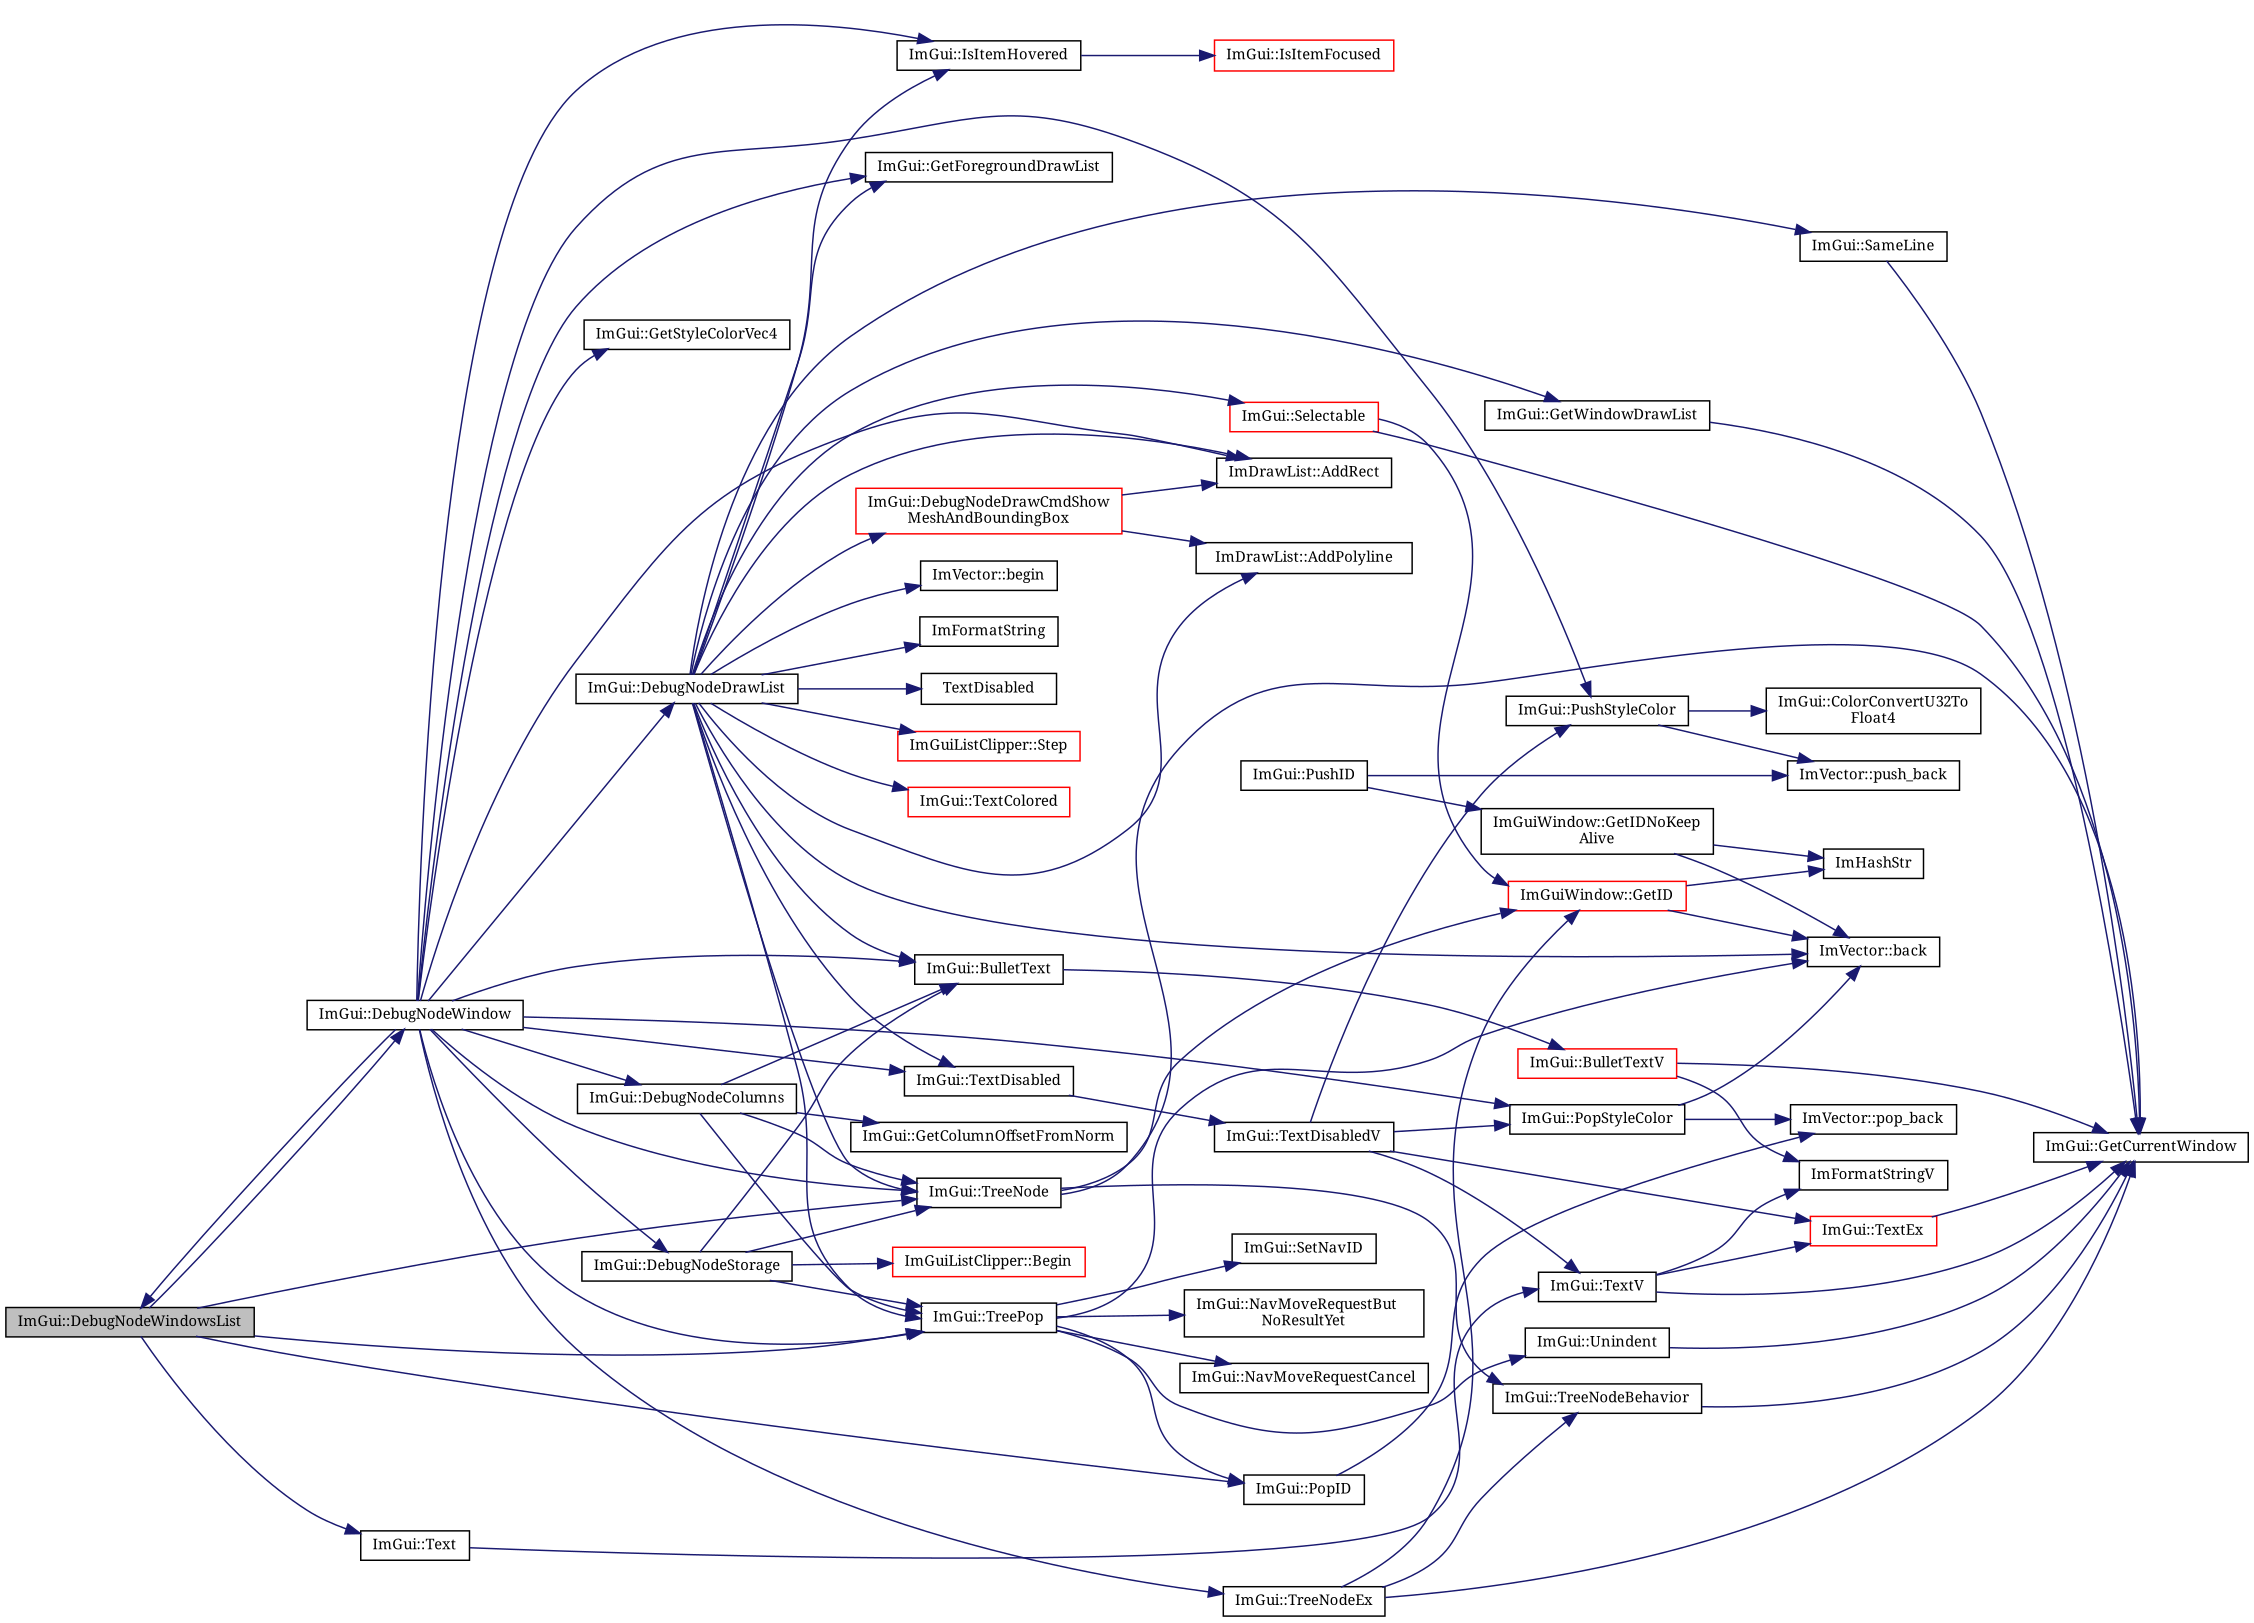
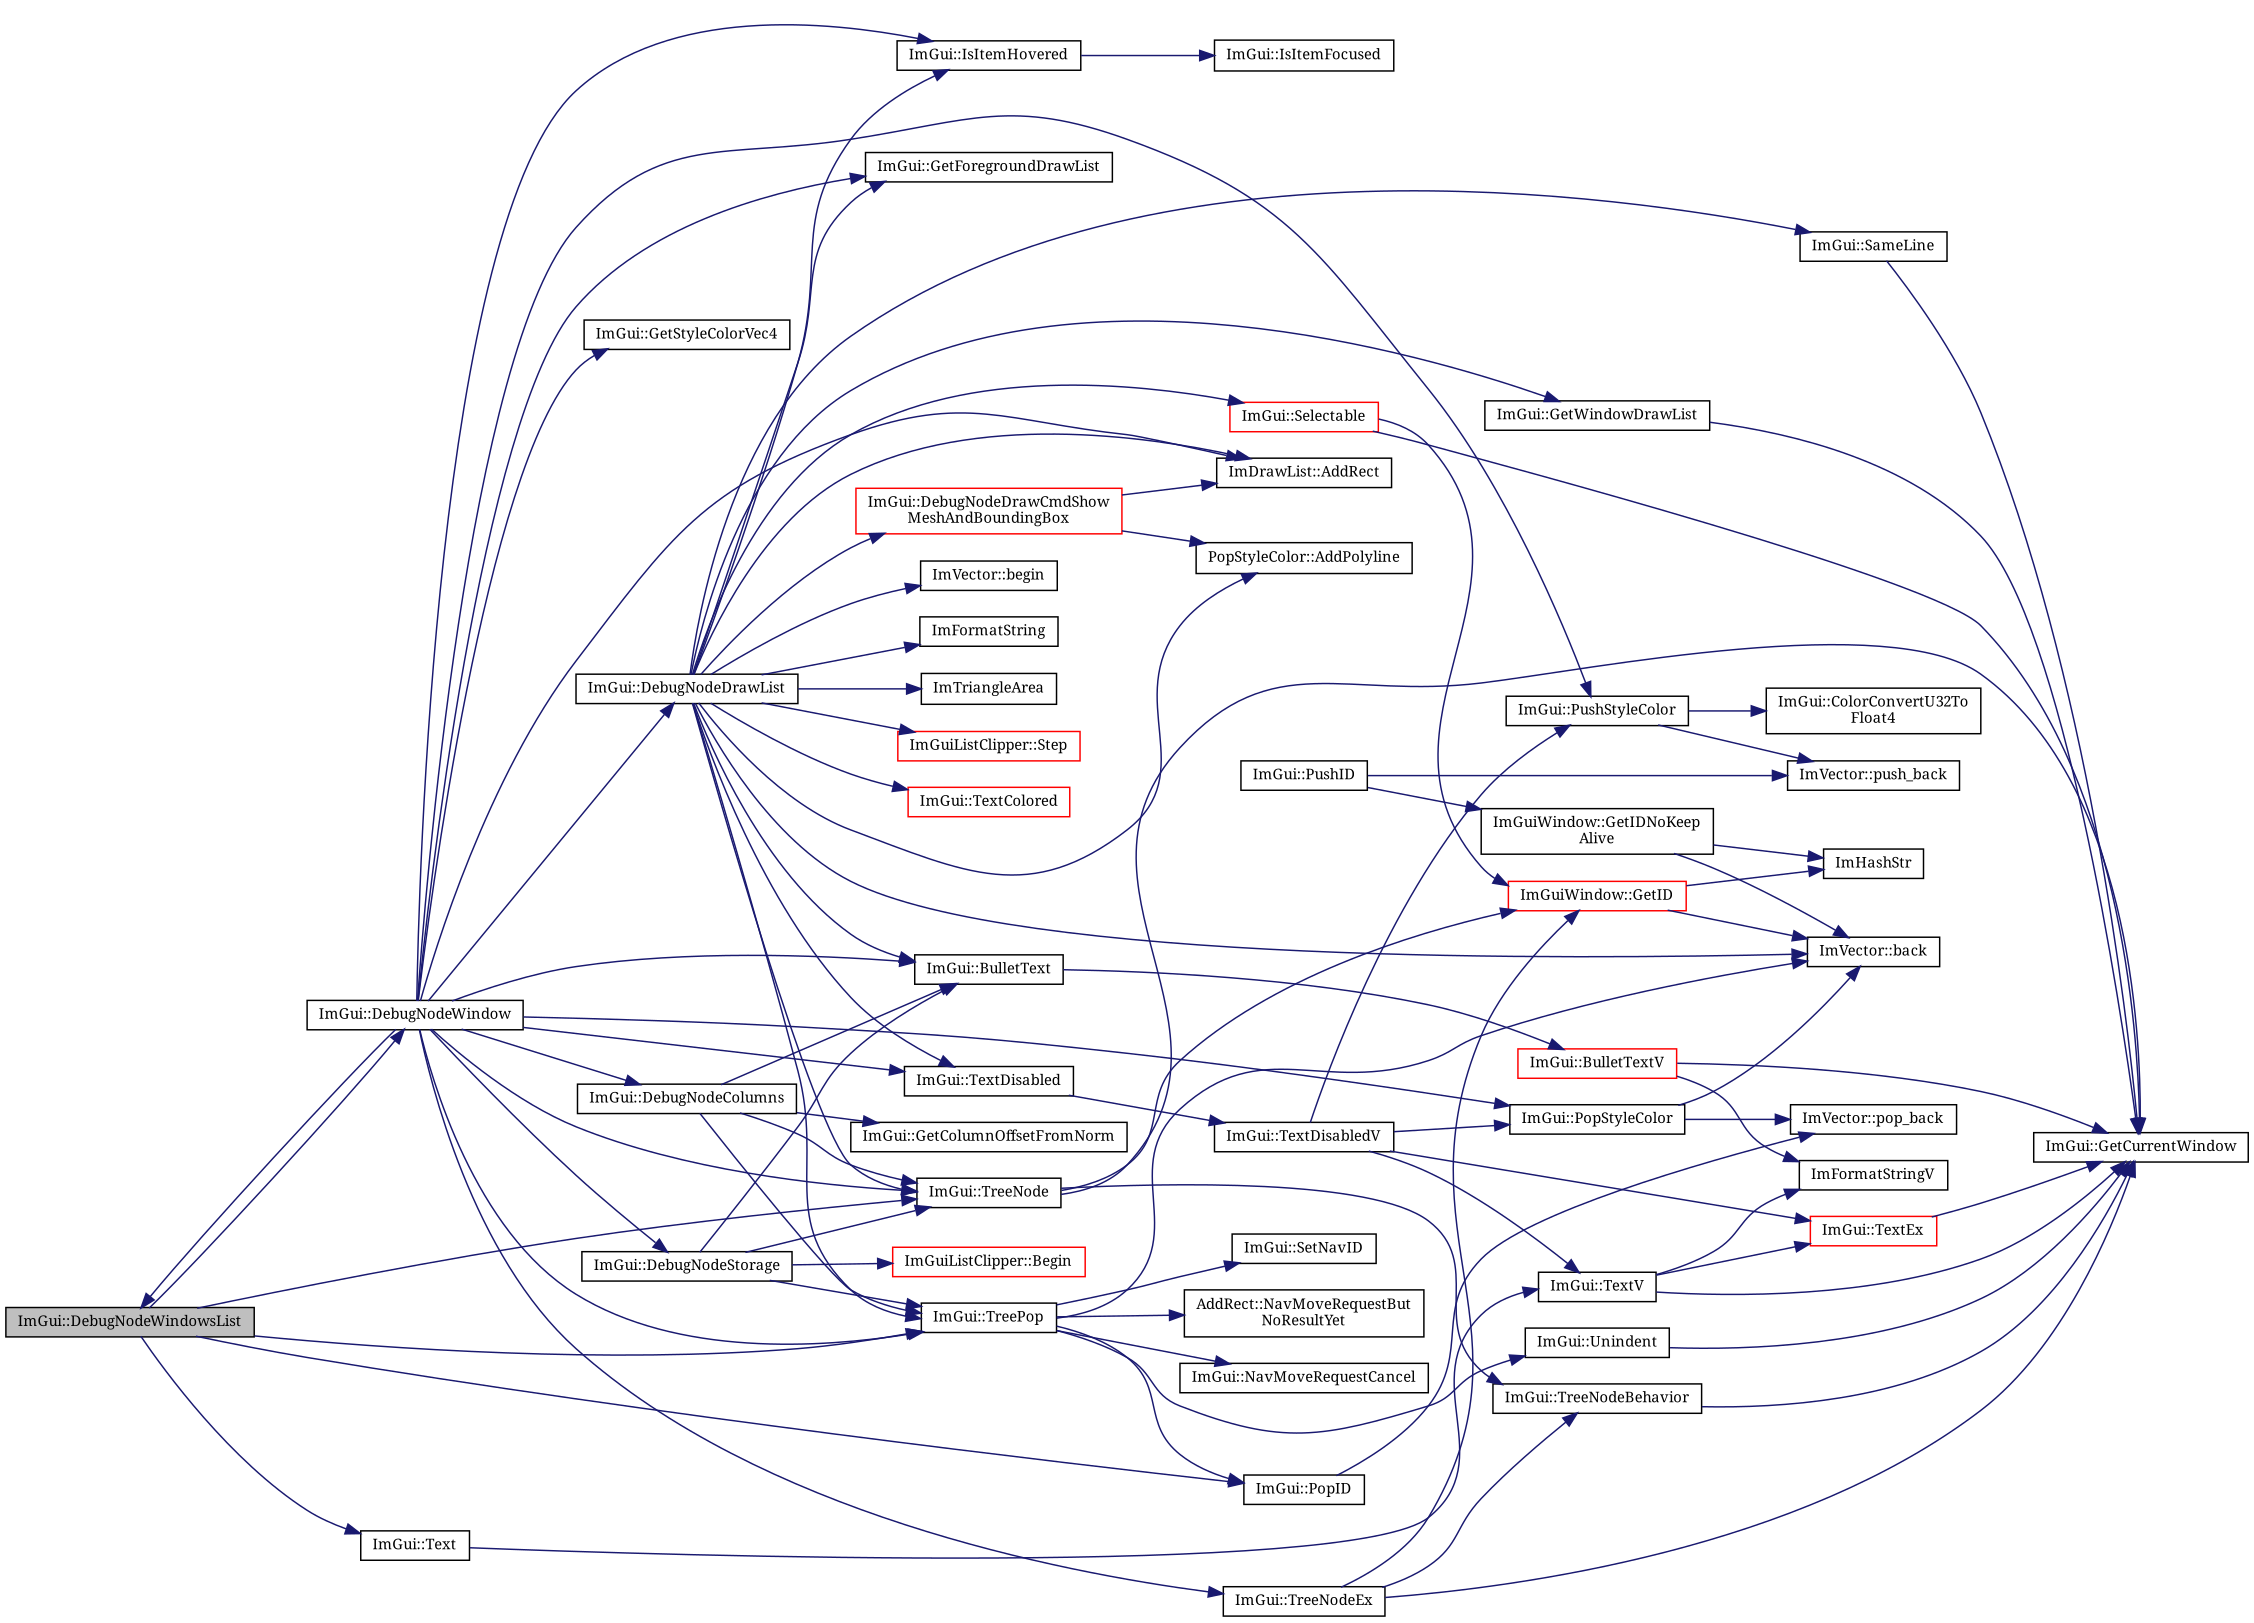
(1304, 56) -> (1304, 56)
(1304, 558) -> (1304, 558)
(989, 689) -> (989, 689)
(1304, 1313) -> (1304, 1313)
